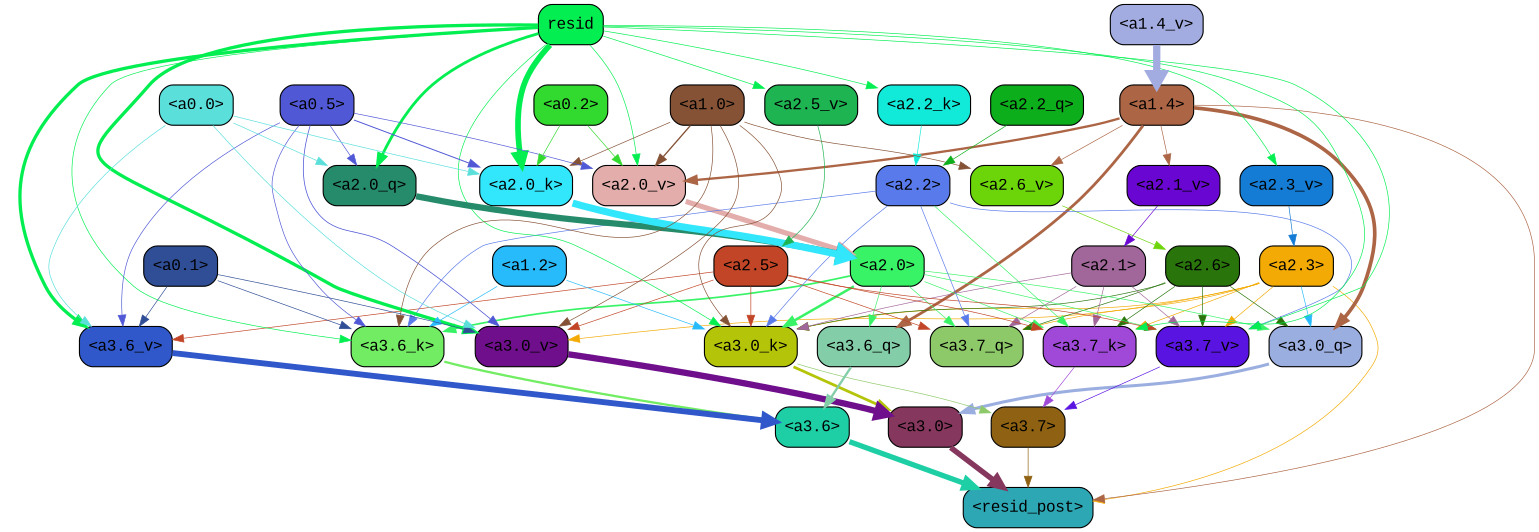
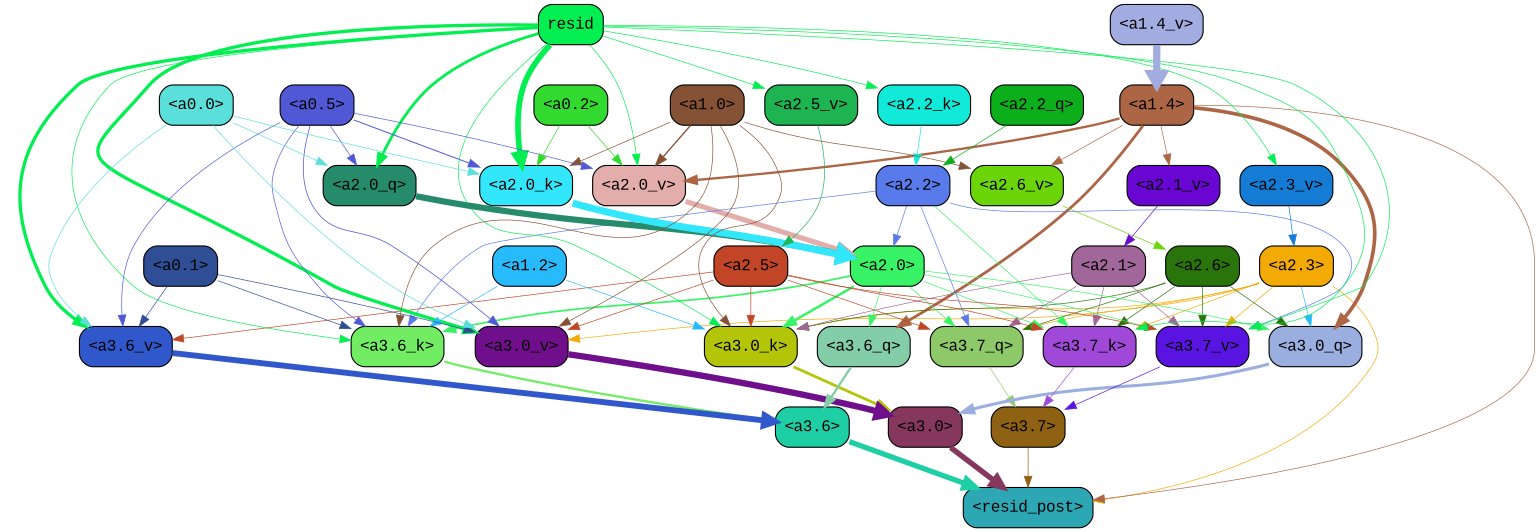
(825, 261) -> (902, 221)
(889, 387) -> (999, 382)
